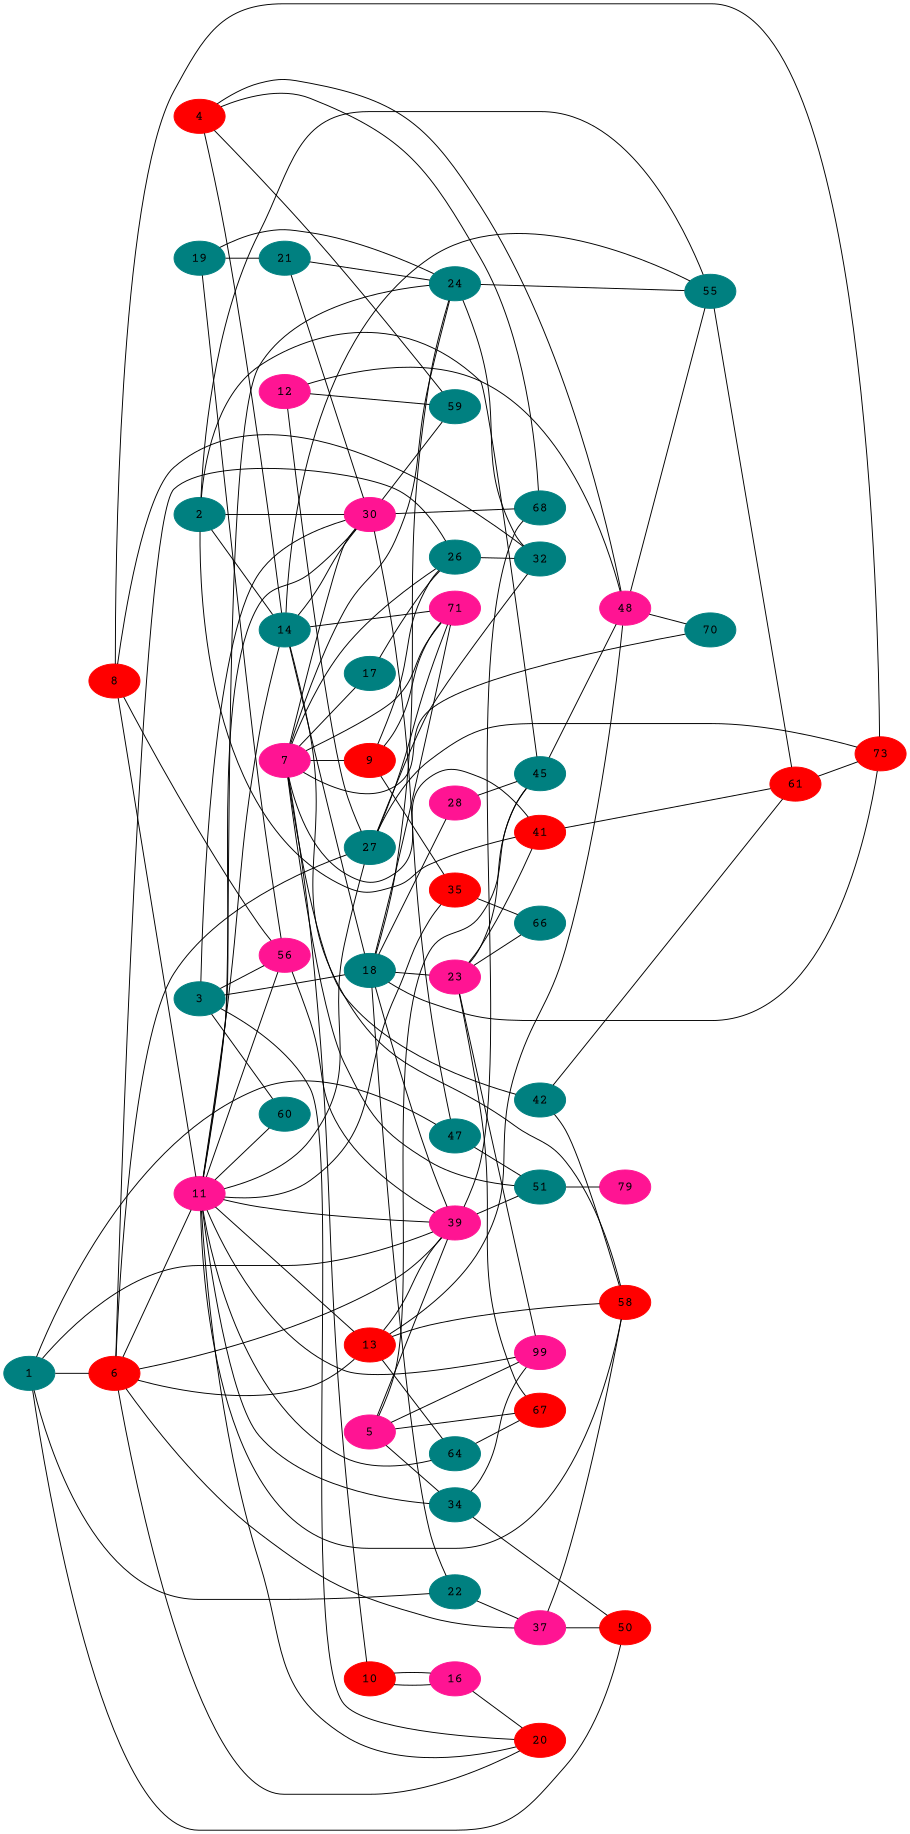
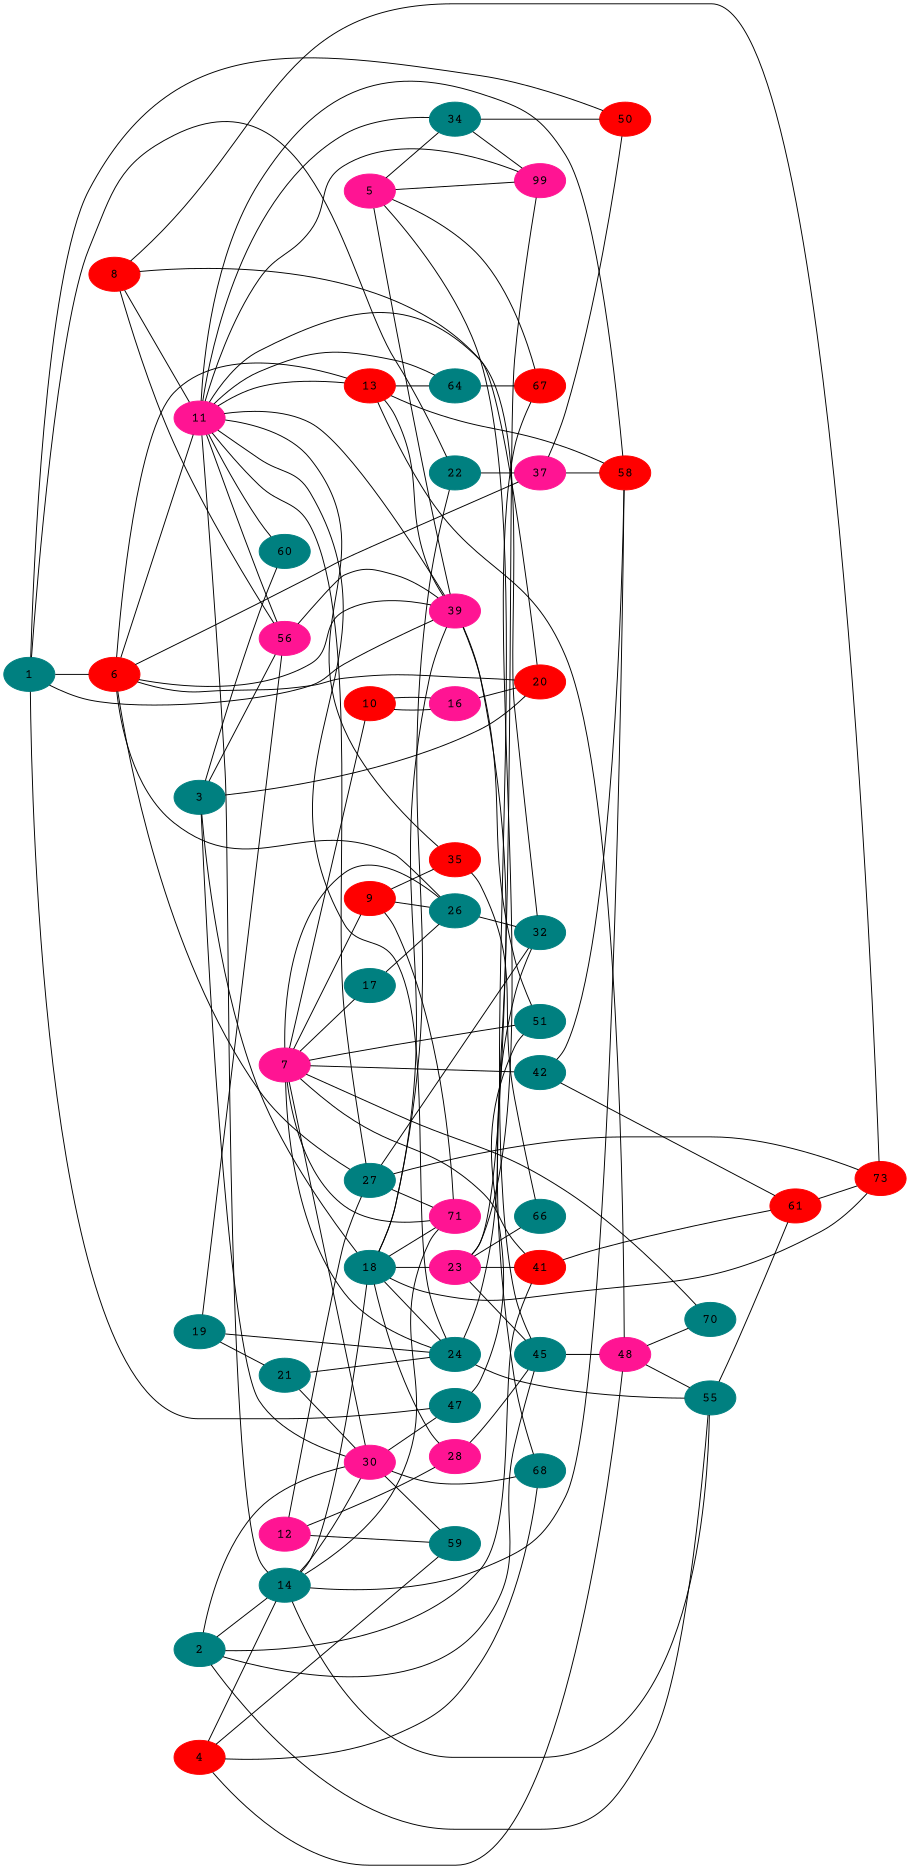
(515, 404) -> (372, 1498)
(239, 669) -> none
(625, 1187) -> none
